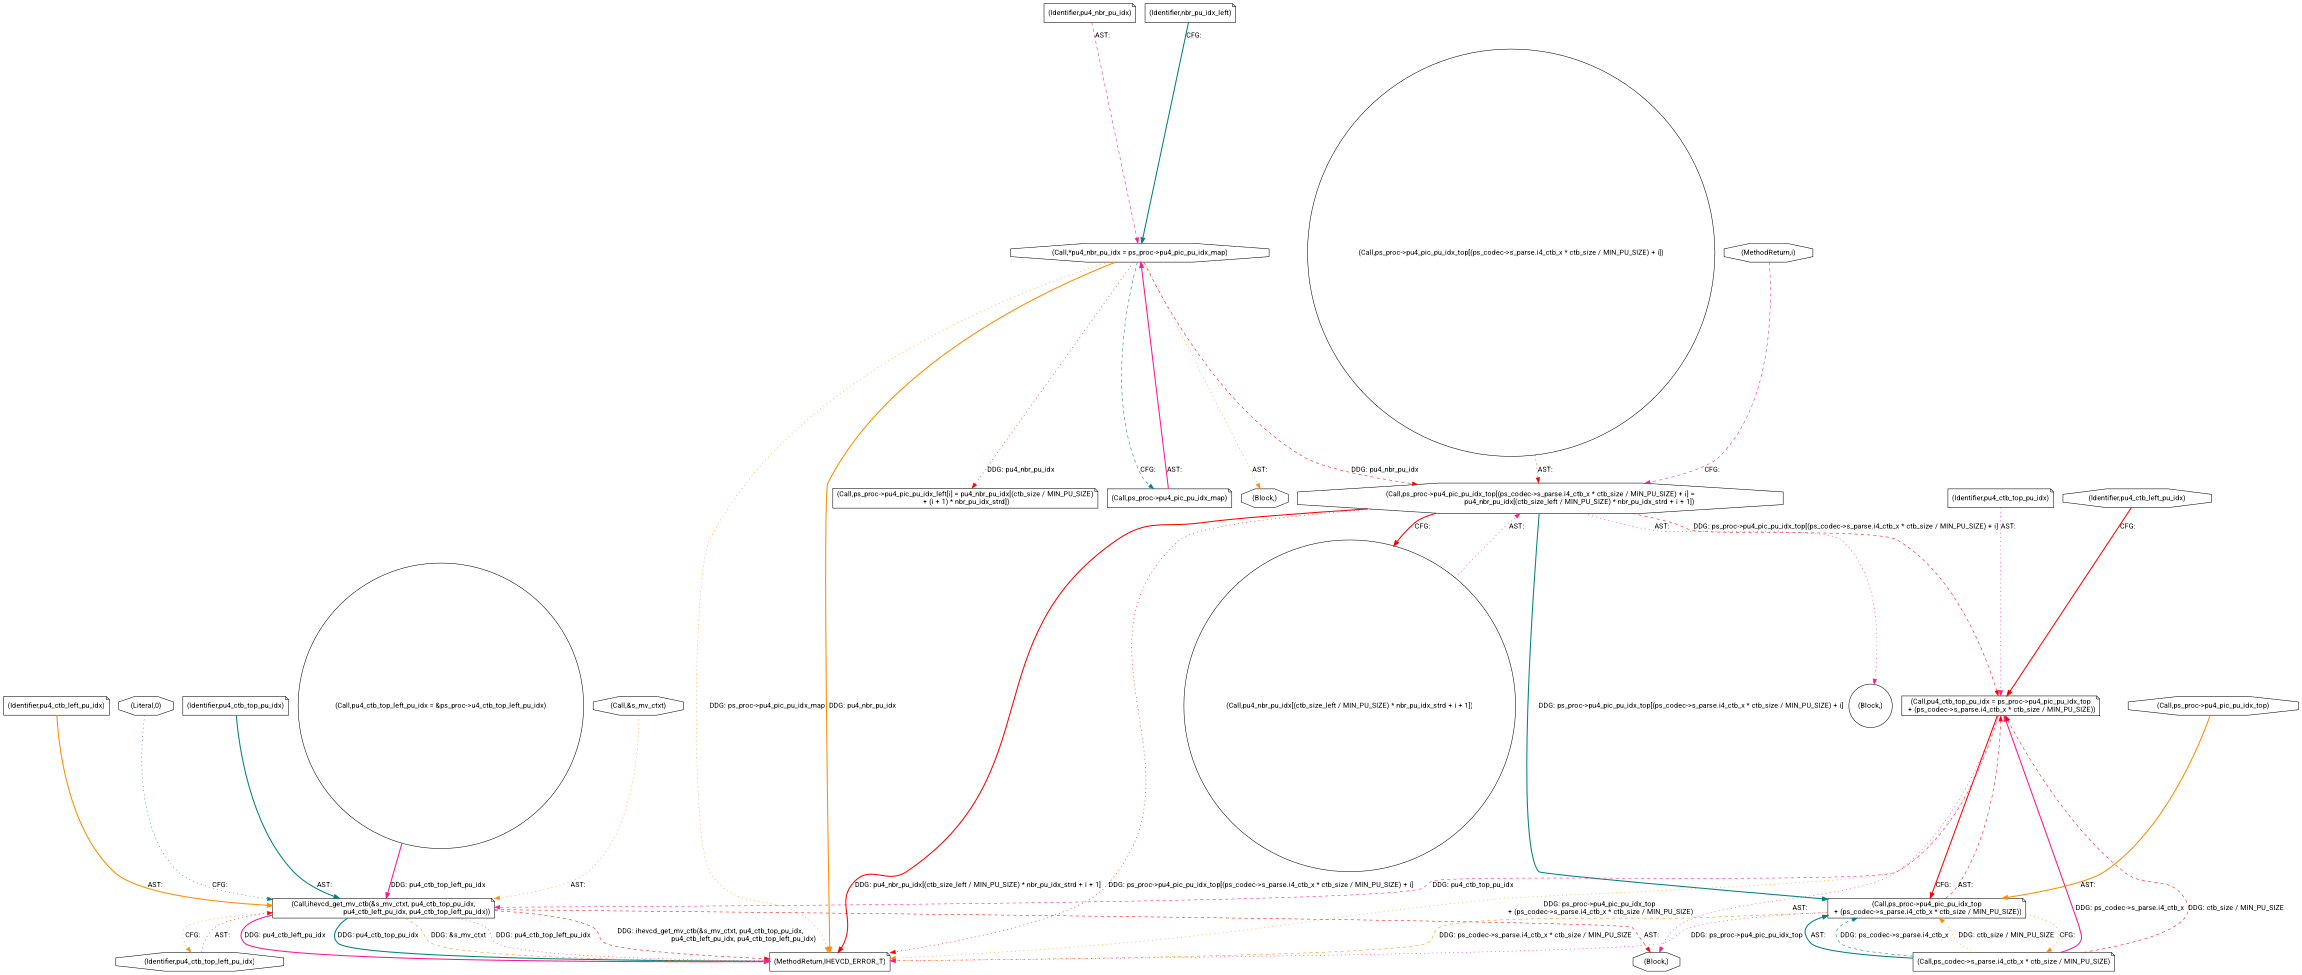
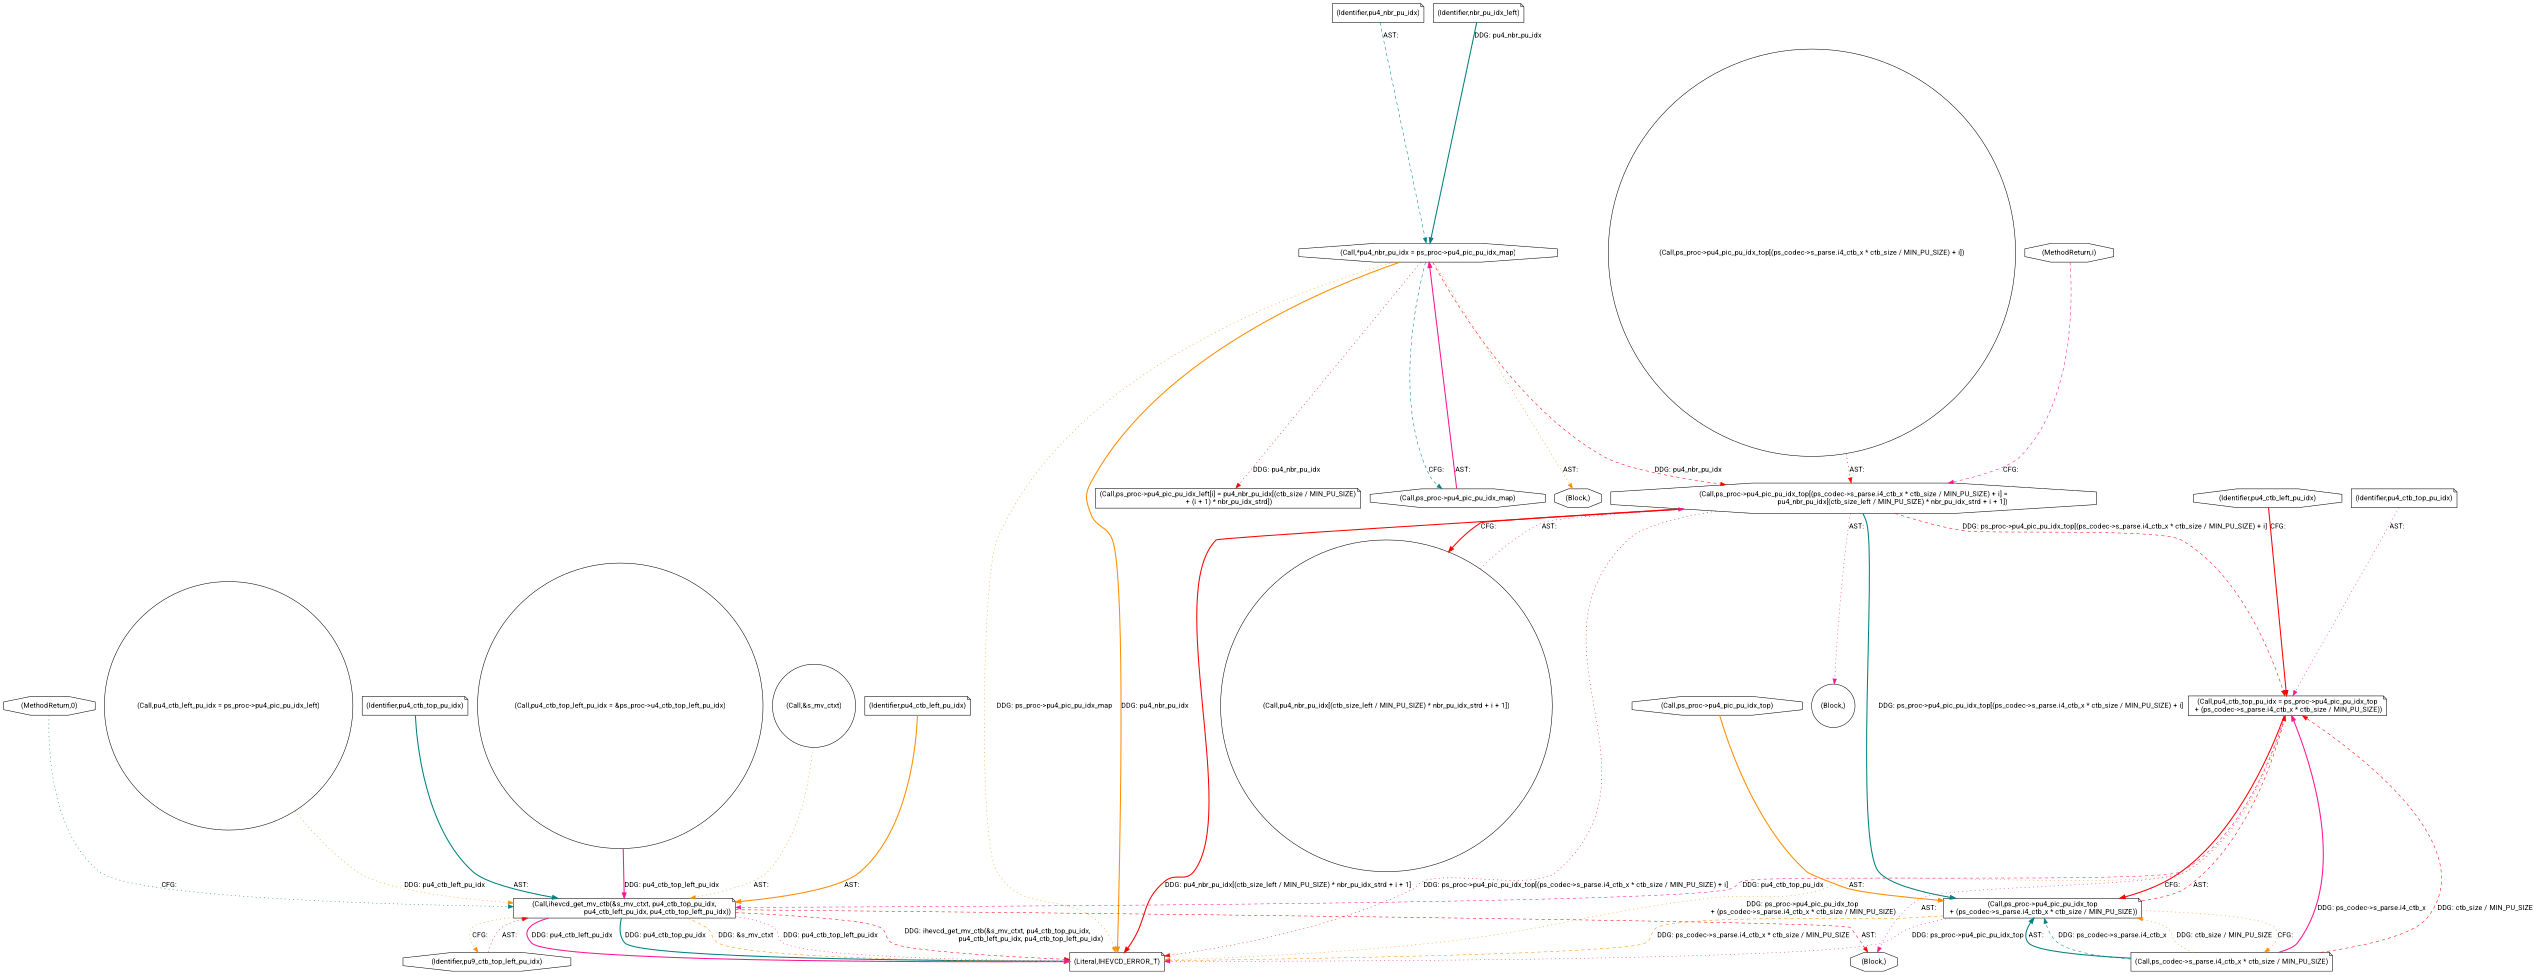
(1195, 36) -> (1508, 36)
(1114, 130) -> (1403, 130)
(1170, 498) -> (1458, 498)
(146, 706) -> (49, 706)
none -> (229, 706)
(638, 706) -> (814, 706)
(200, 962) -> (487, 962)
(830, 962) -> (1117, 962)
